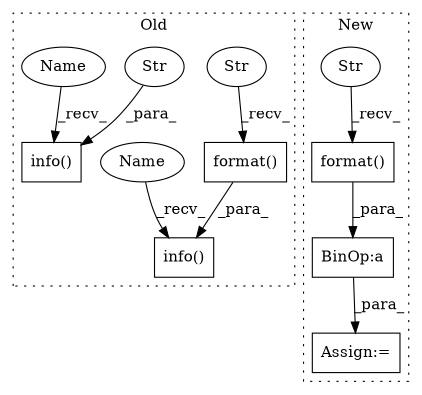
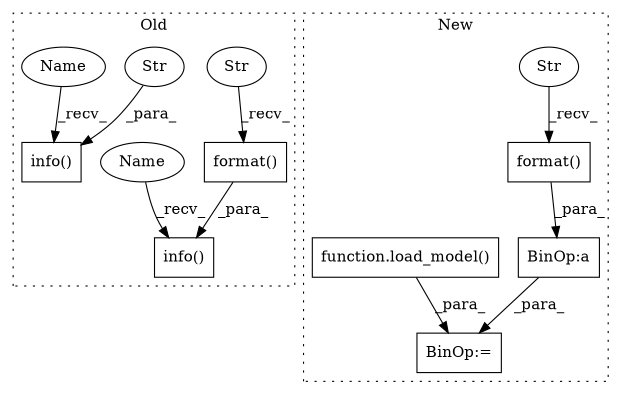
none -> (405, 258)
(356, 353) -> (459, 353)
